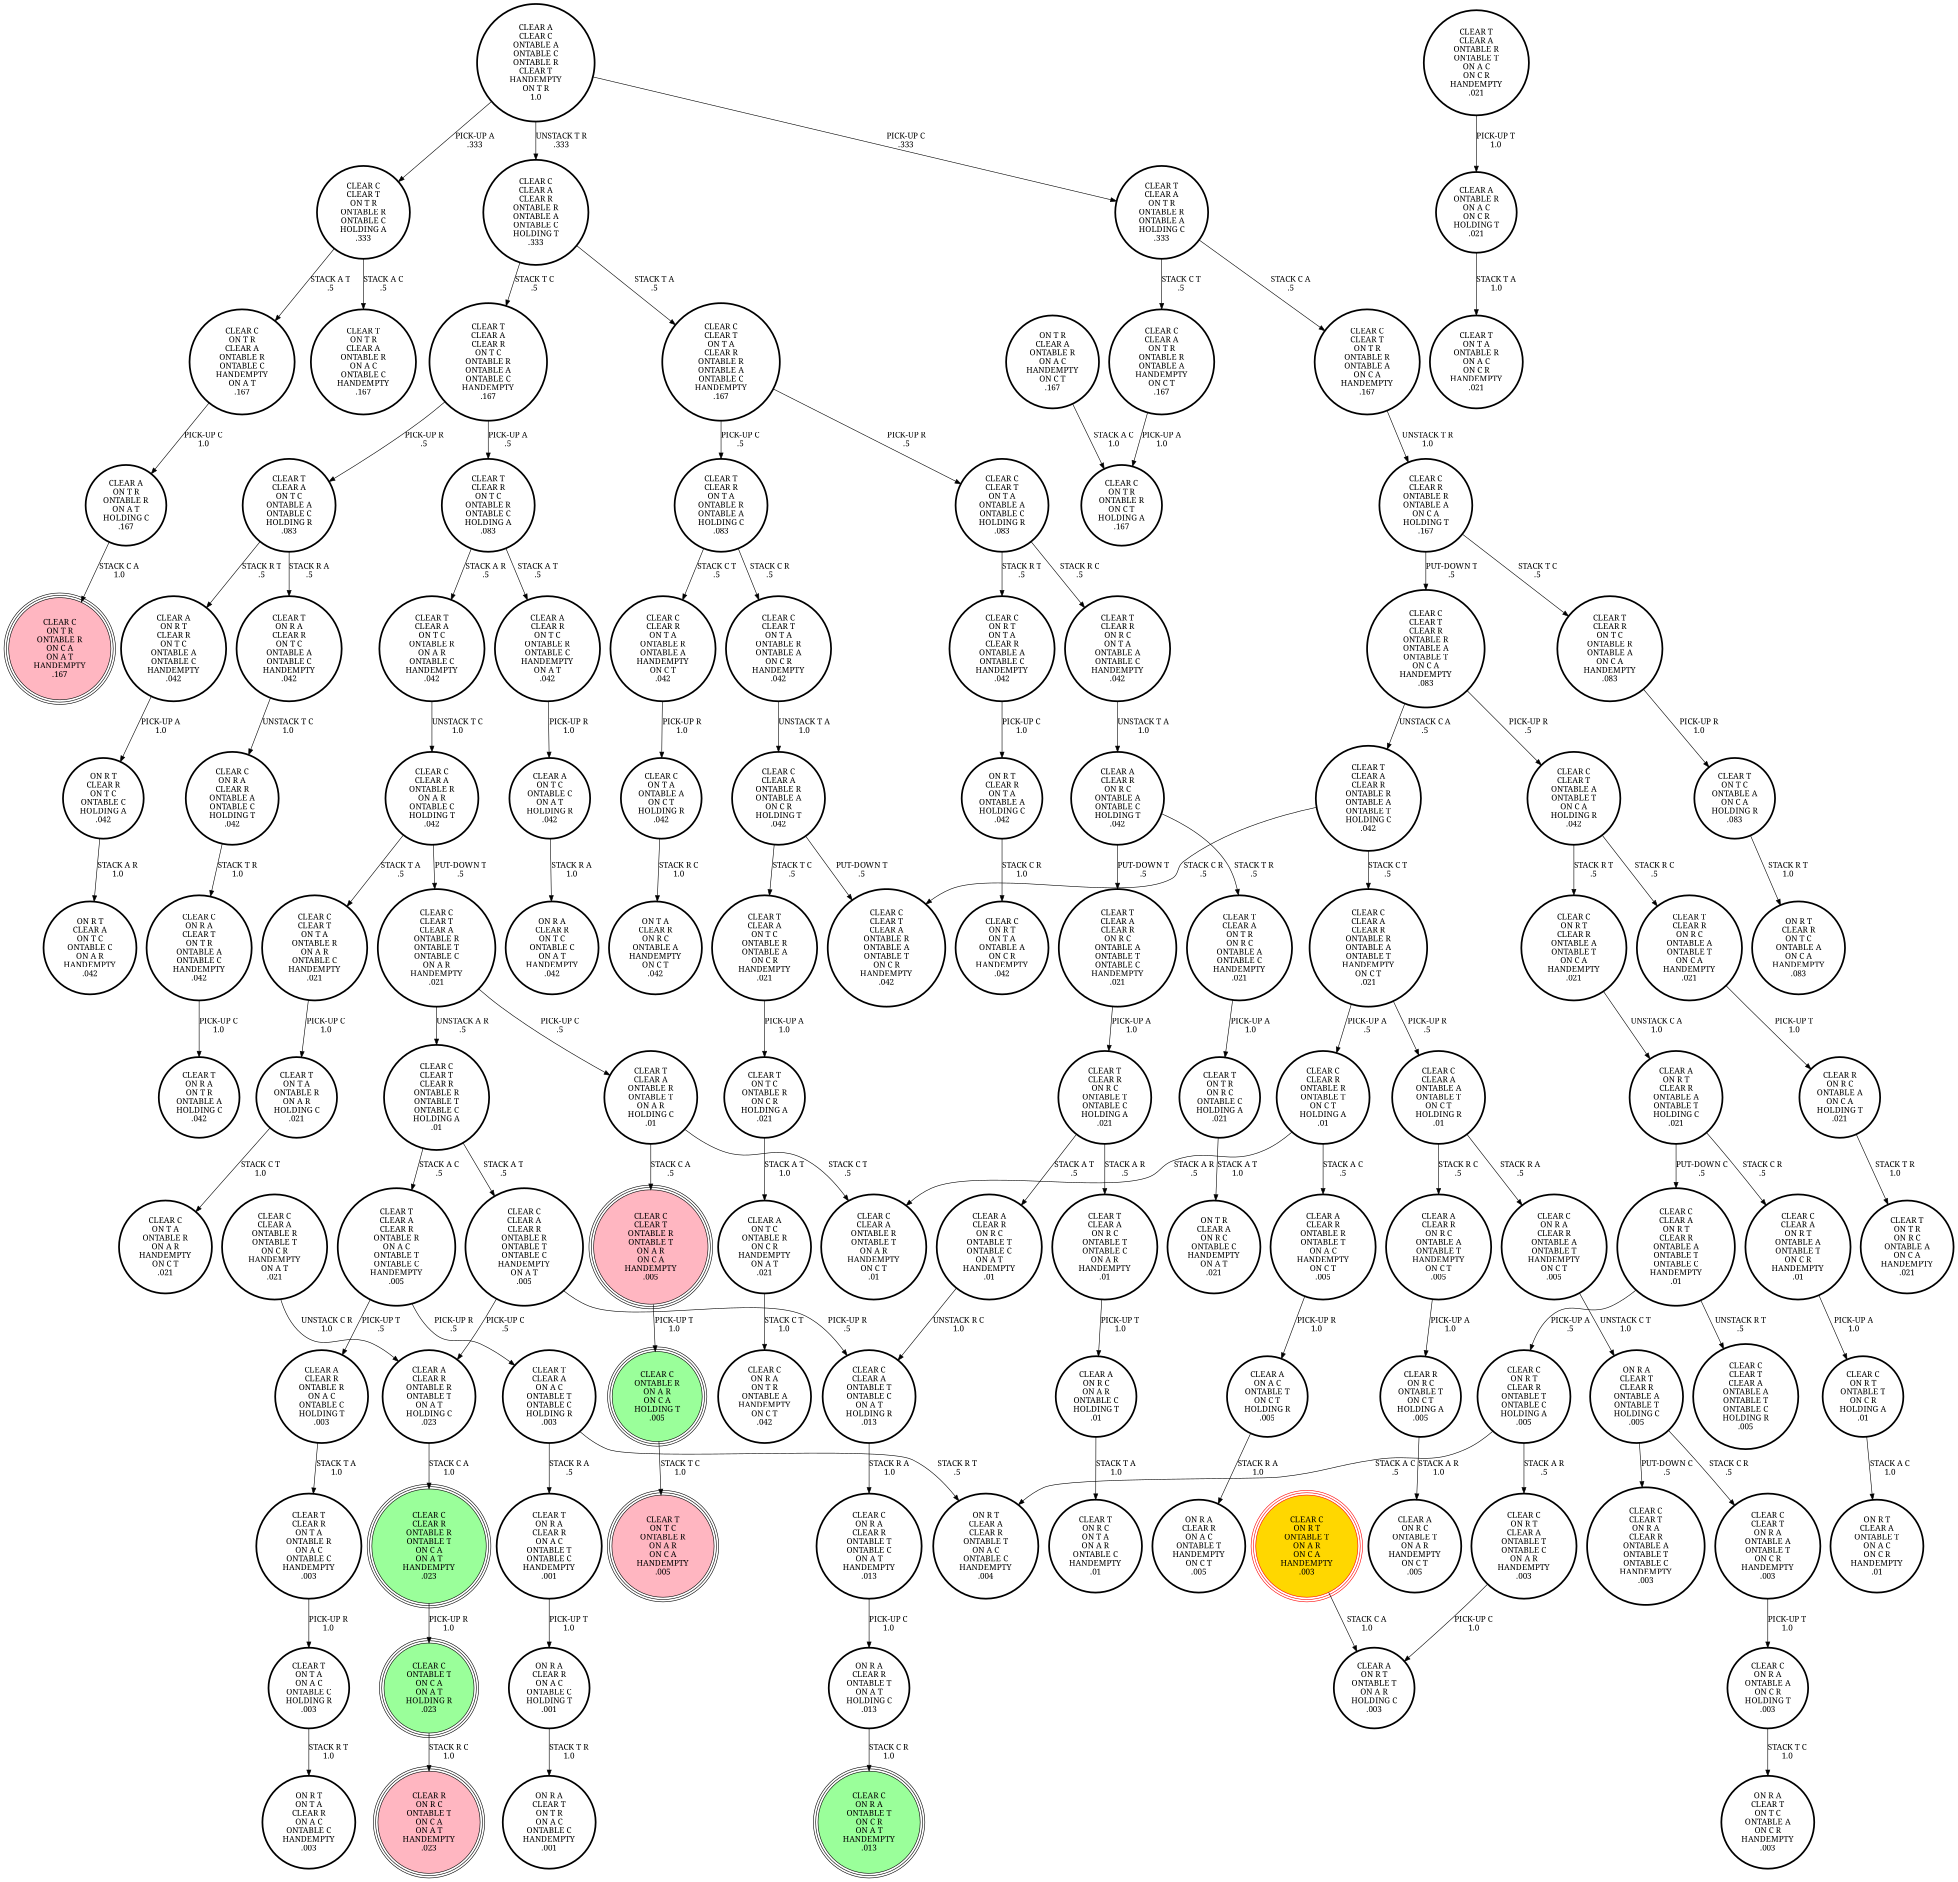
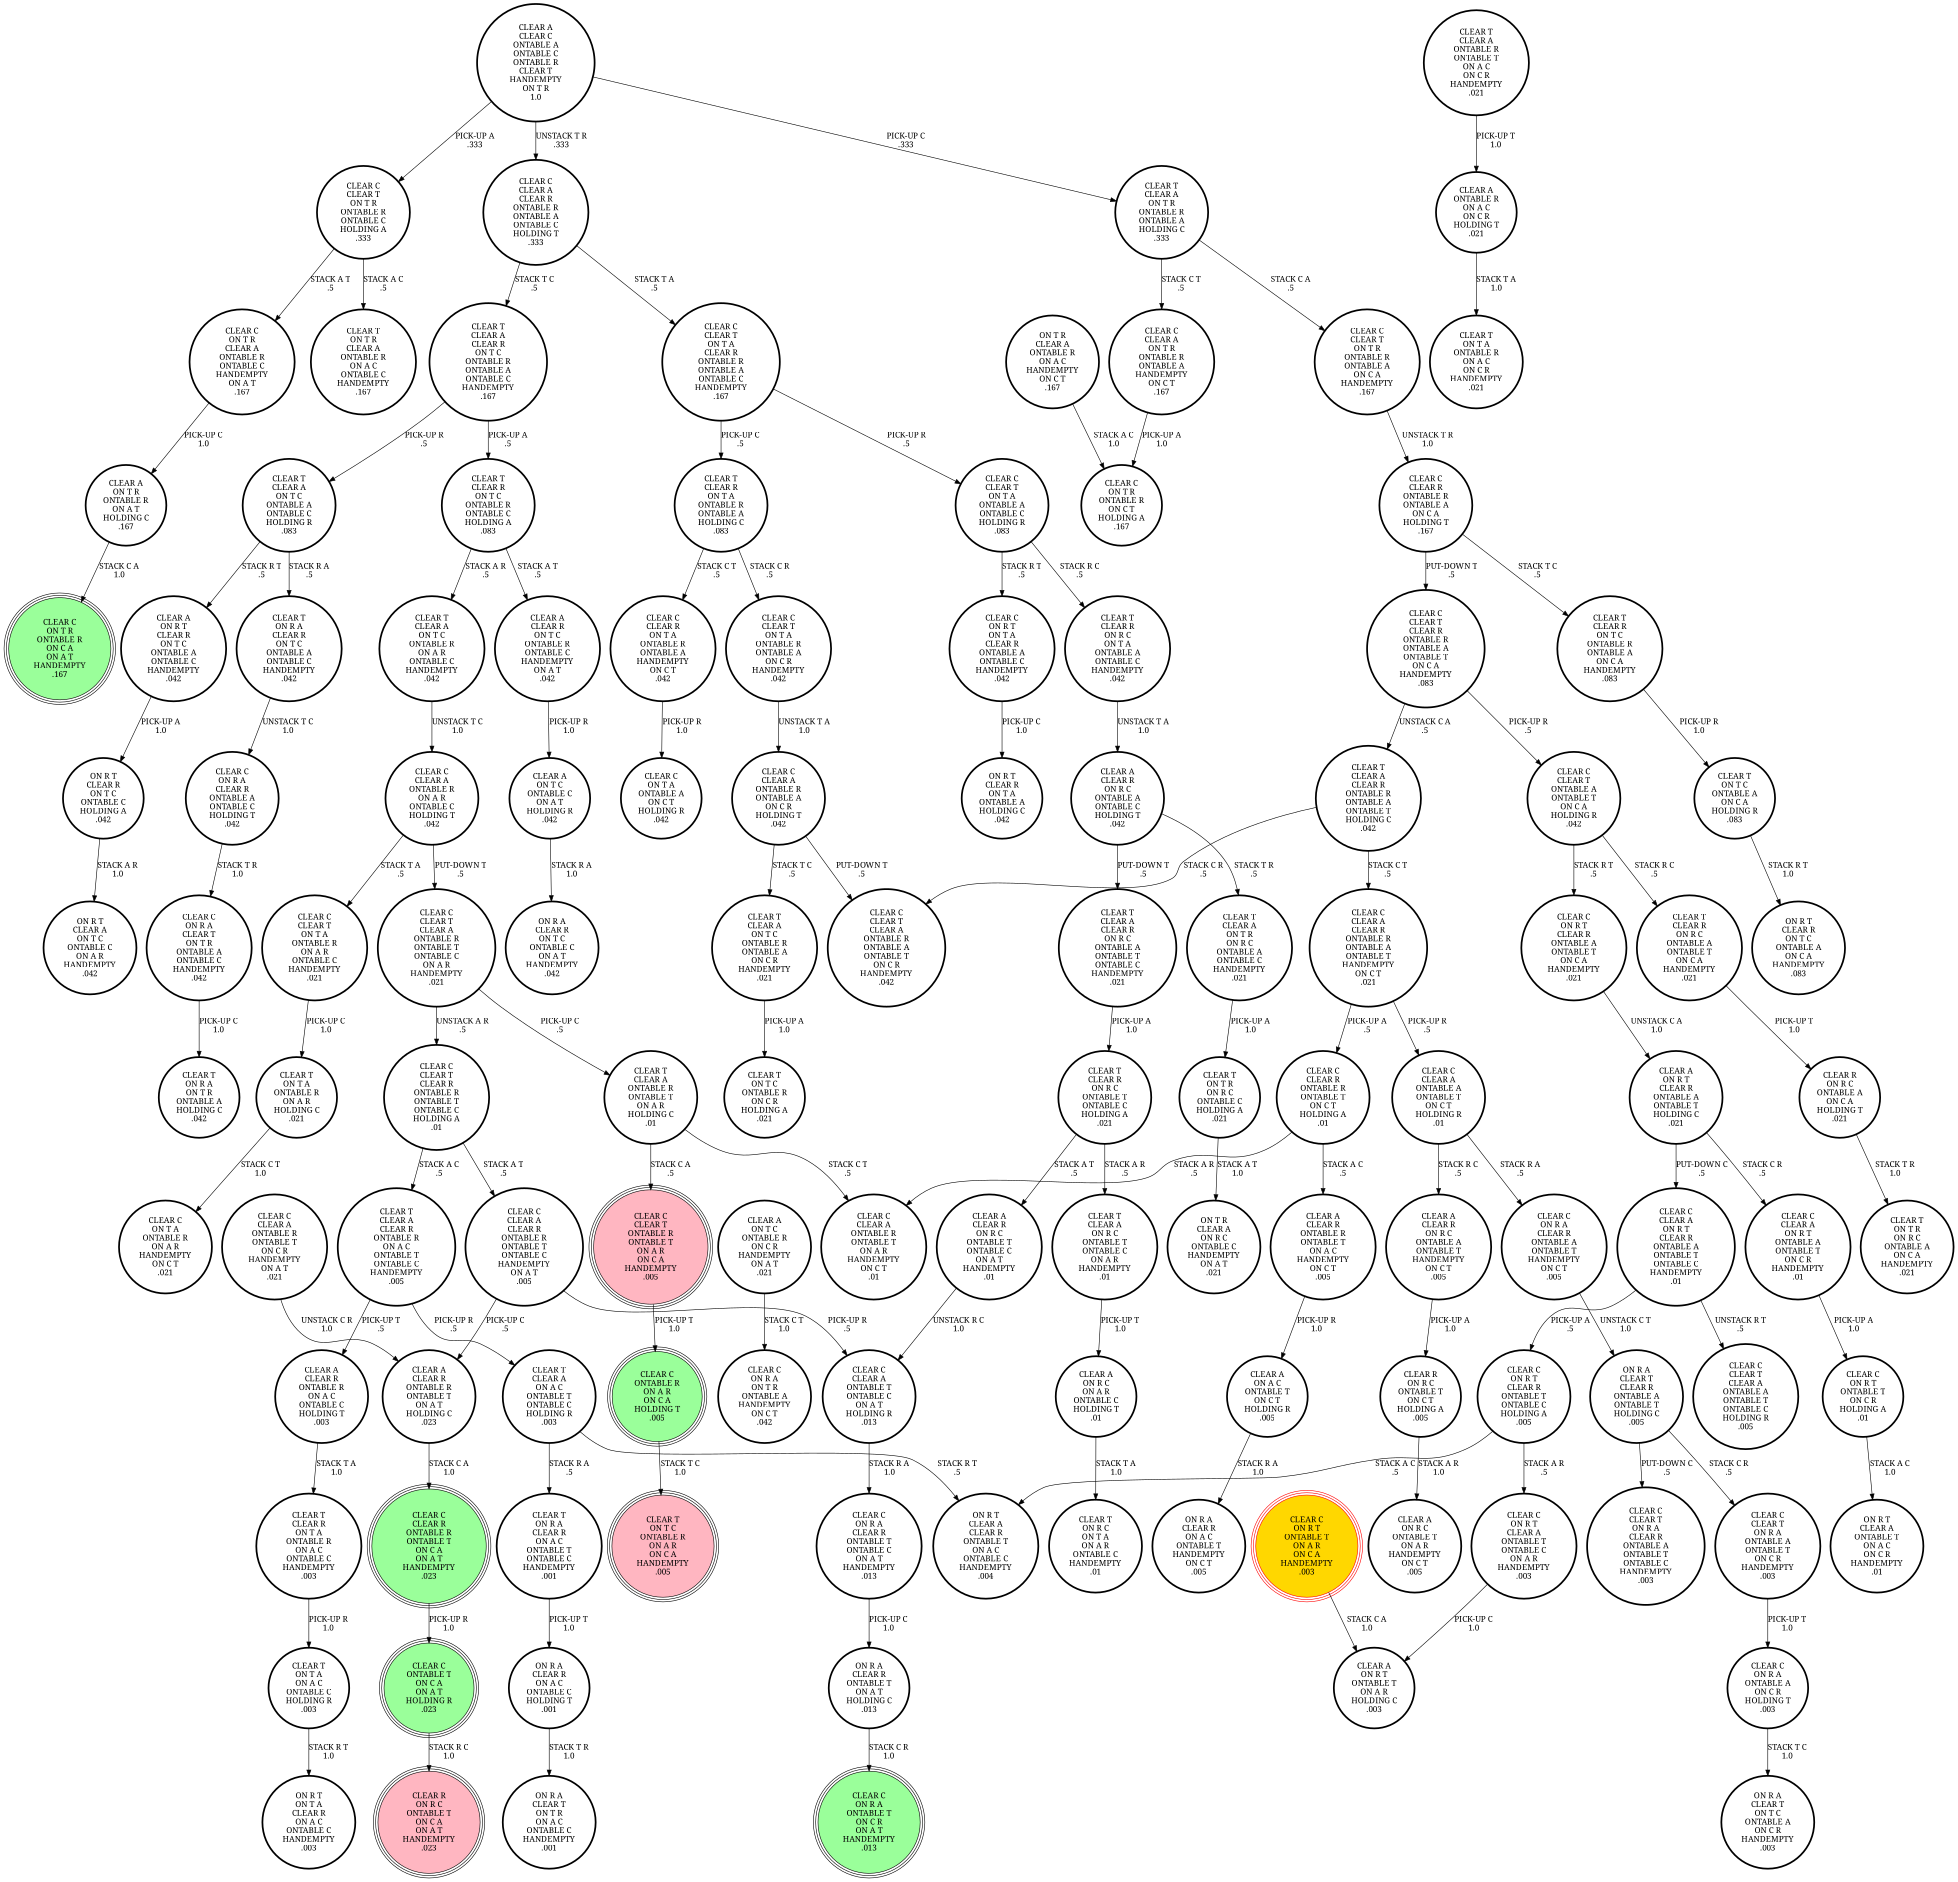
(60, 649) -> (60, 649)
(655, 948) -> none
(1002, 948) -> none
(765, 1166) -> none
